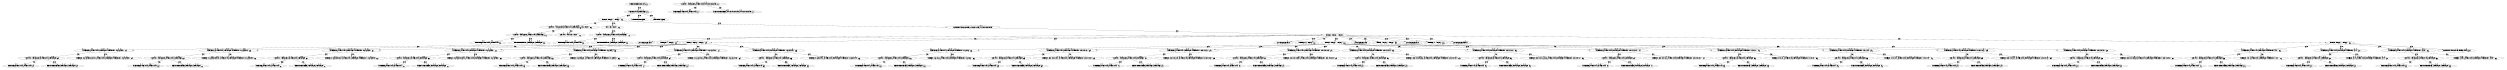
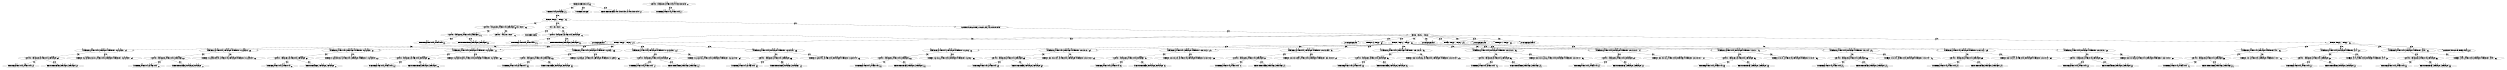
(716, 8) -> (601, 8)
(638, 15) -> (582, 8)
(648, 16) -> (544, 31)
(669, 43) -> none
